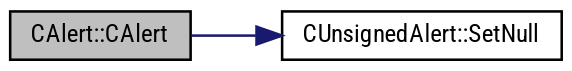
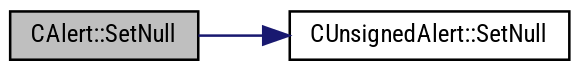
(100, 36) -> (104, 36)
